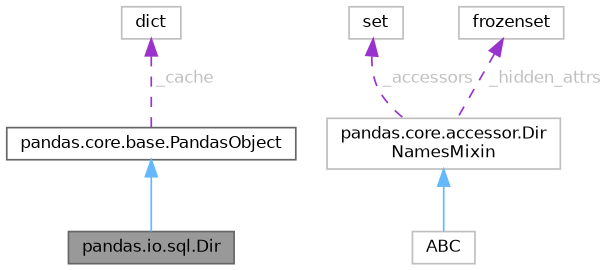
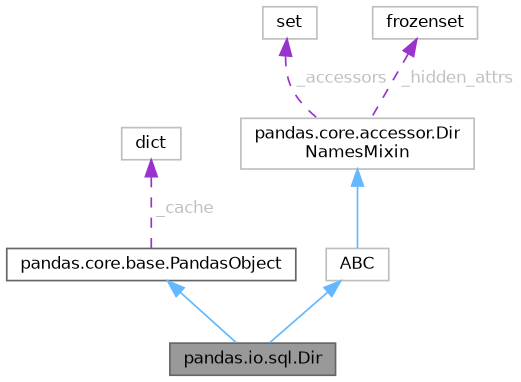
none -> (299, 317)
